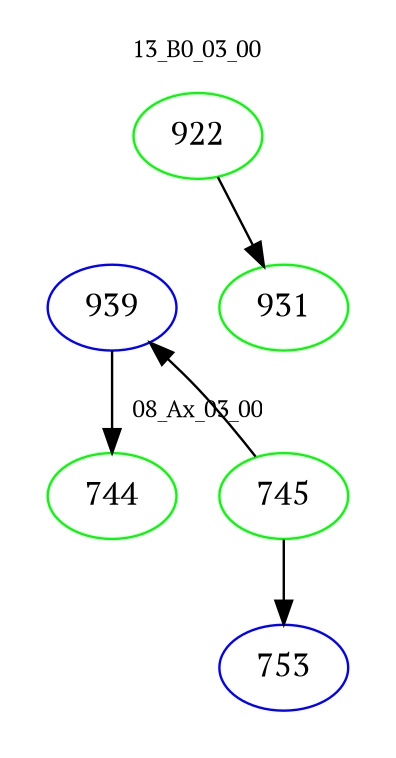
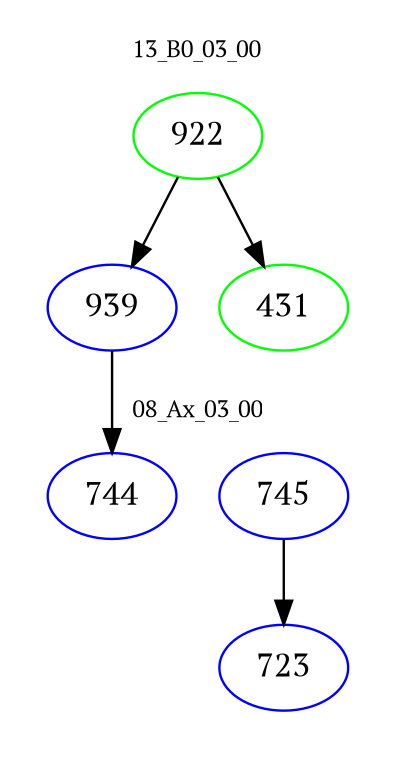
(284, 308) -> (284, 308)
(214, 406) -> (161, 211)
(112, 496) -> (112, 496)
(284, 496) -> (284, 496)
(284, 668) -> (284, 668)
